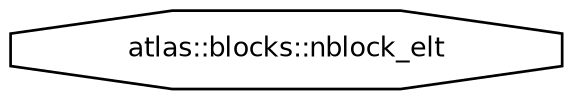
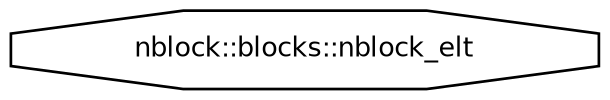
(286, 50) -> (305, 50)
